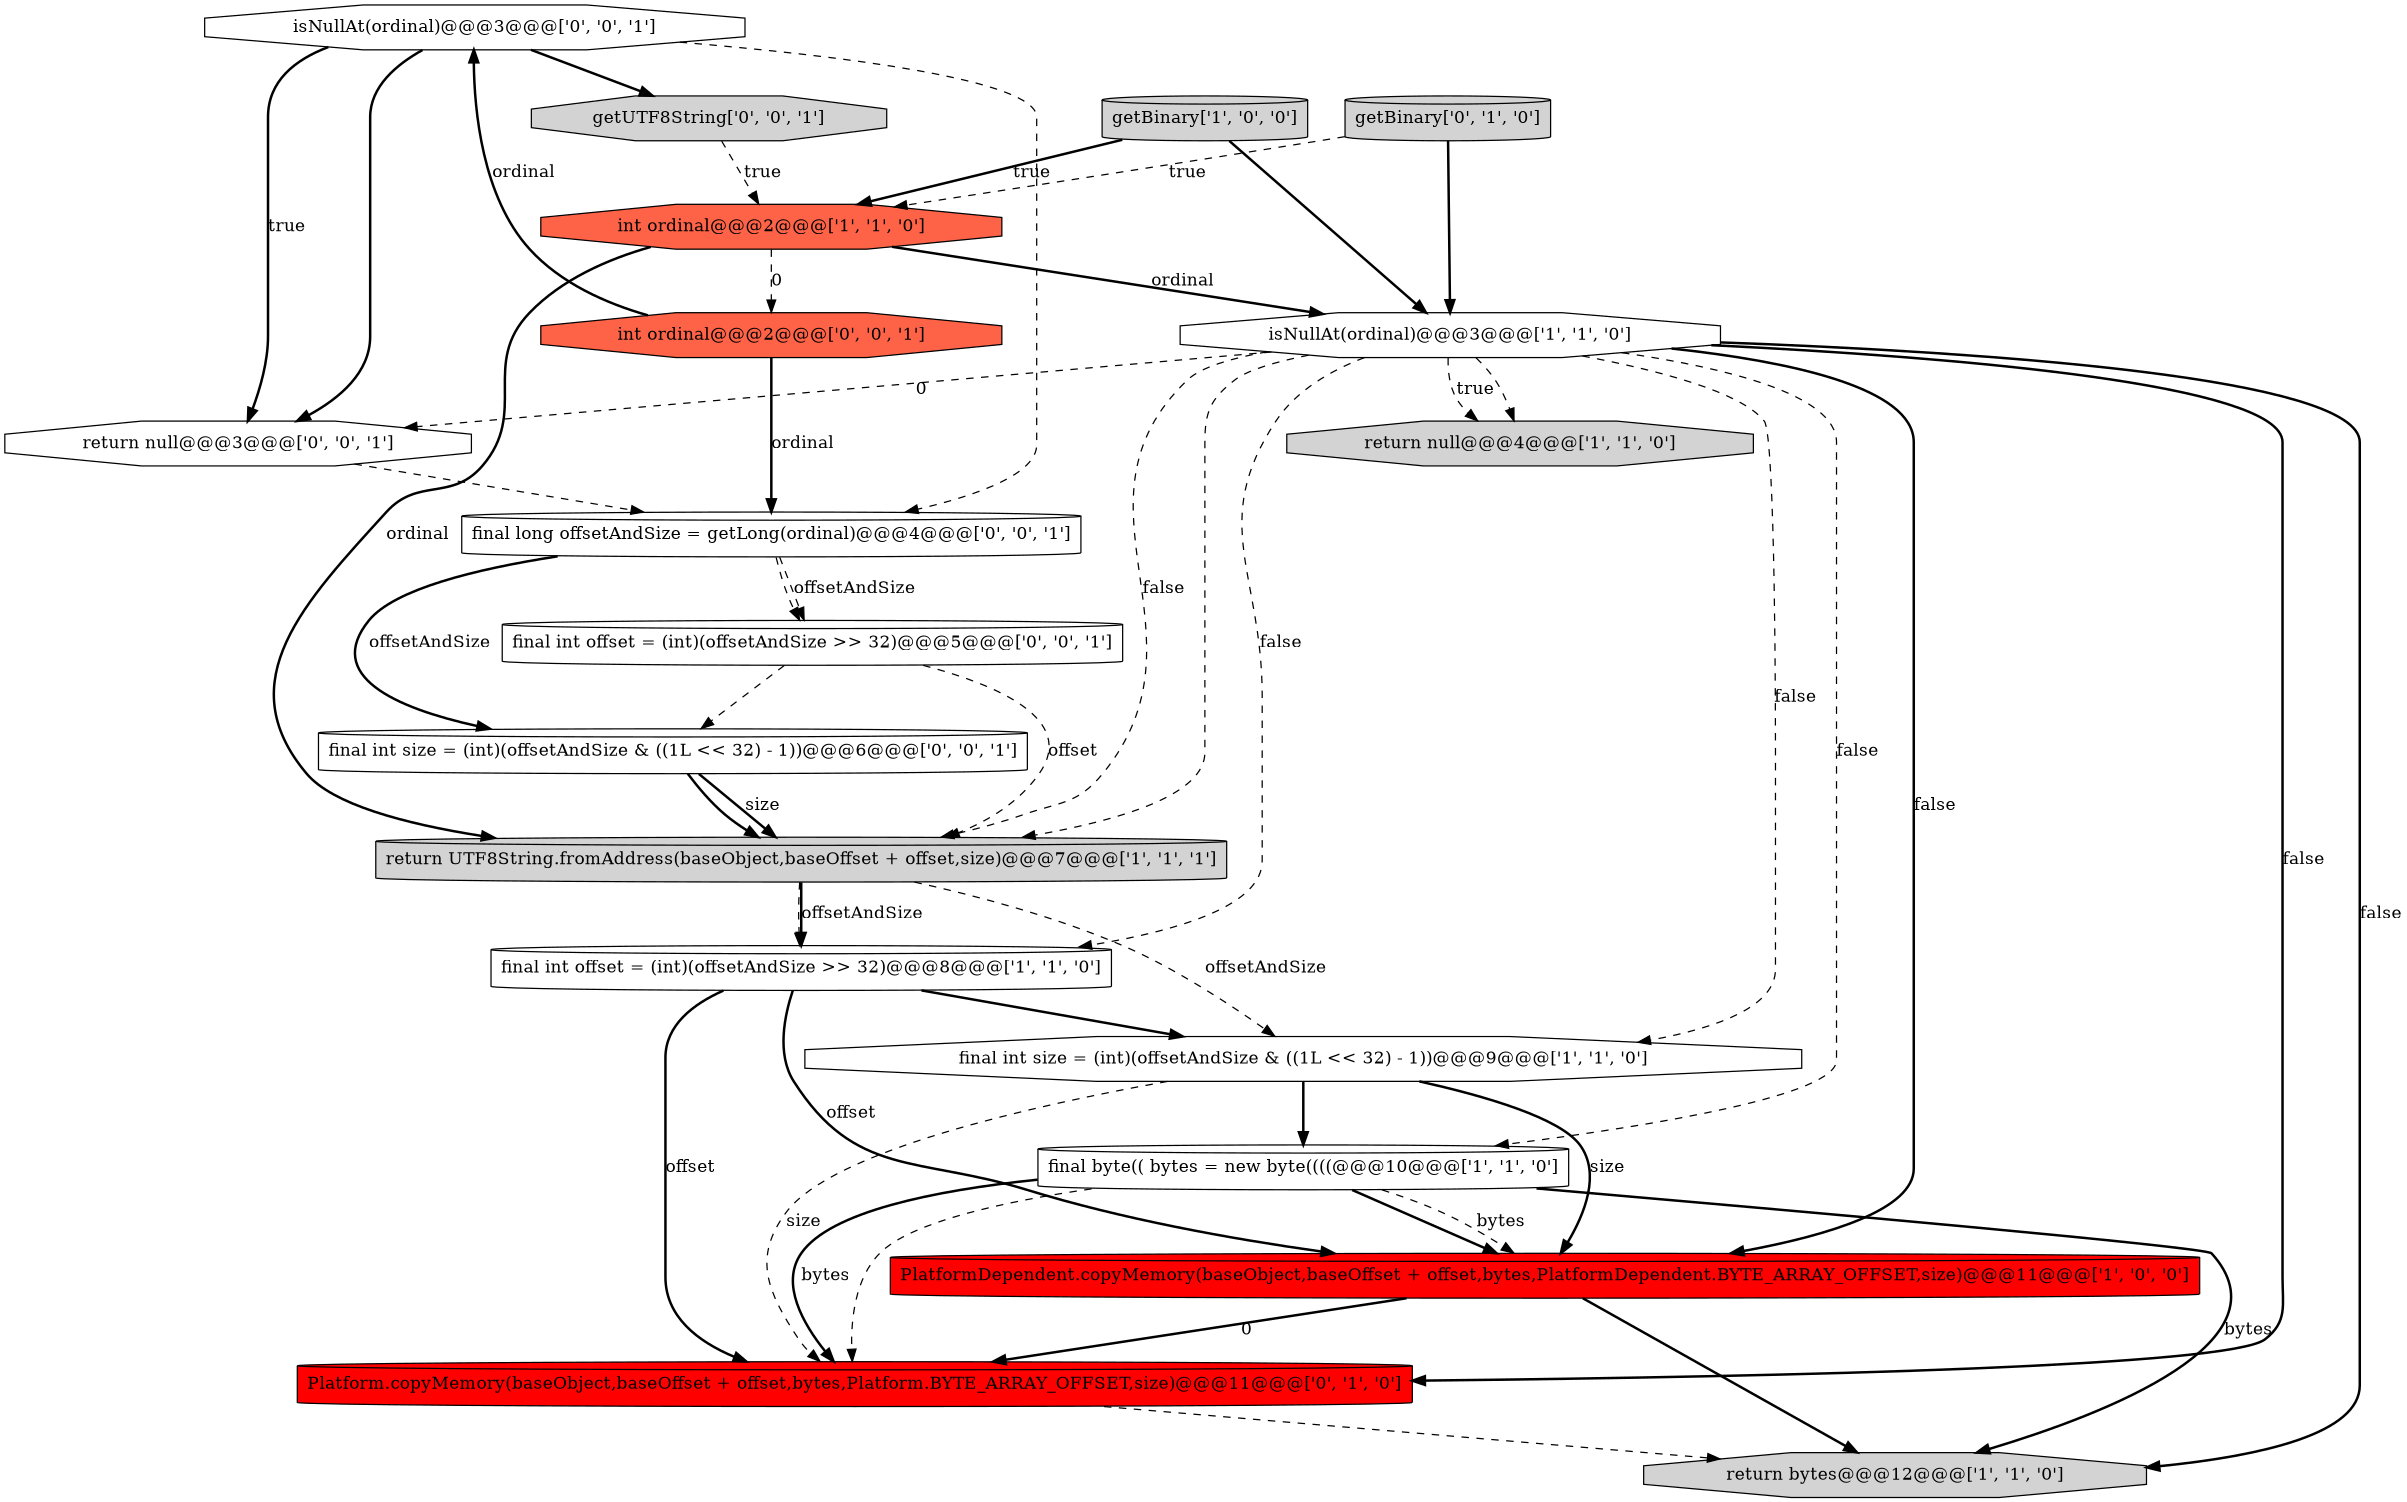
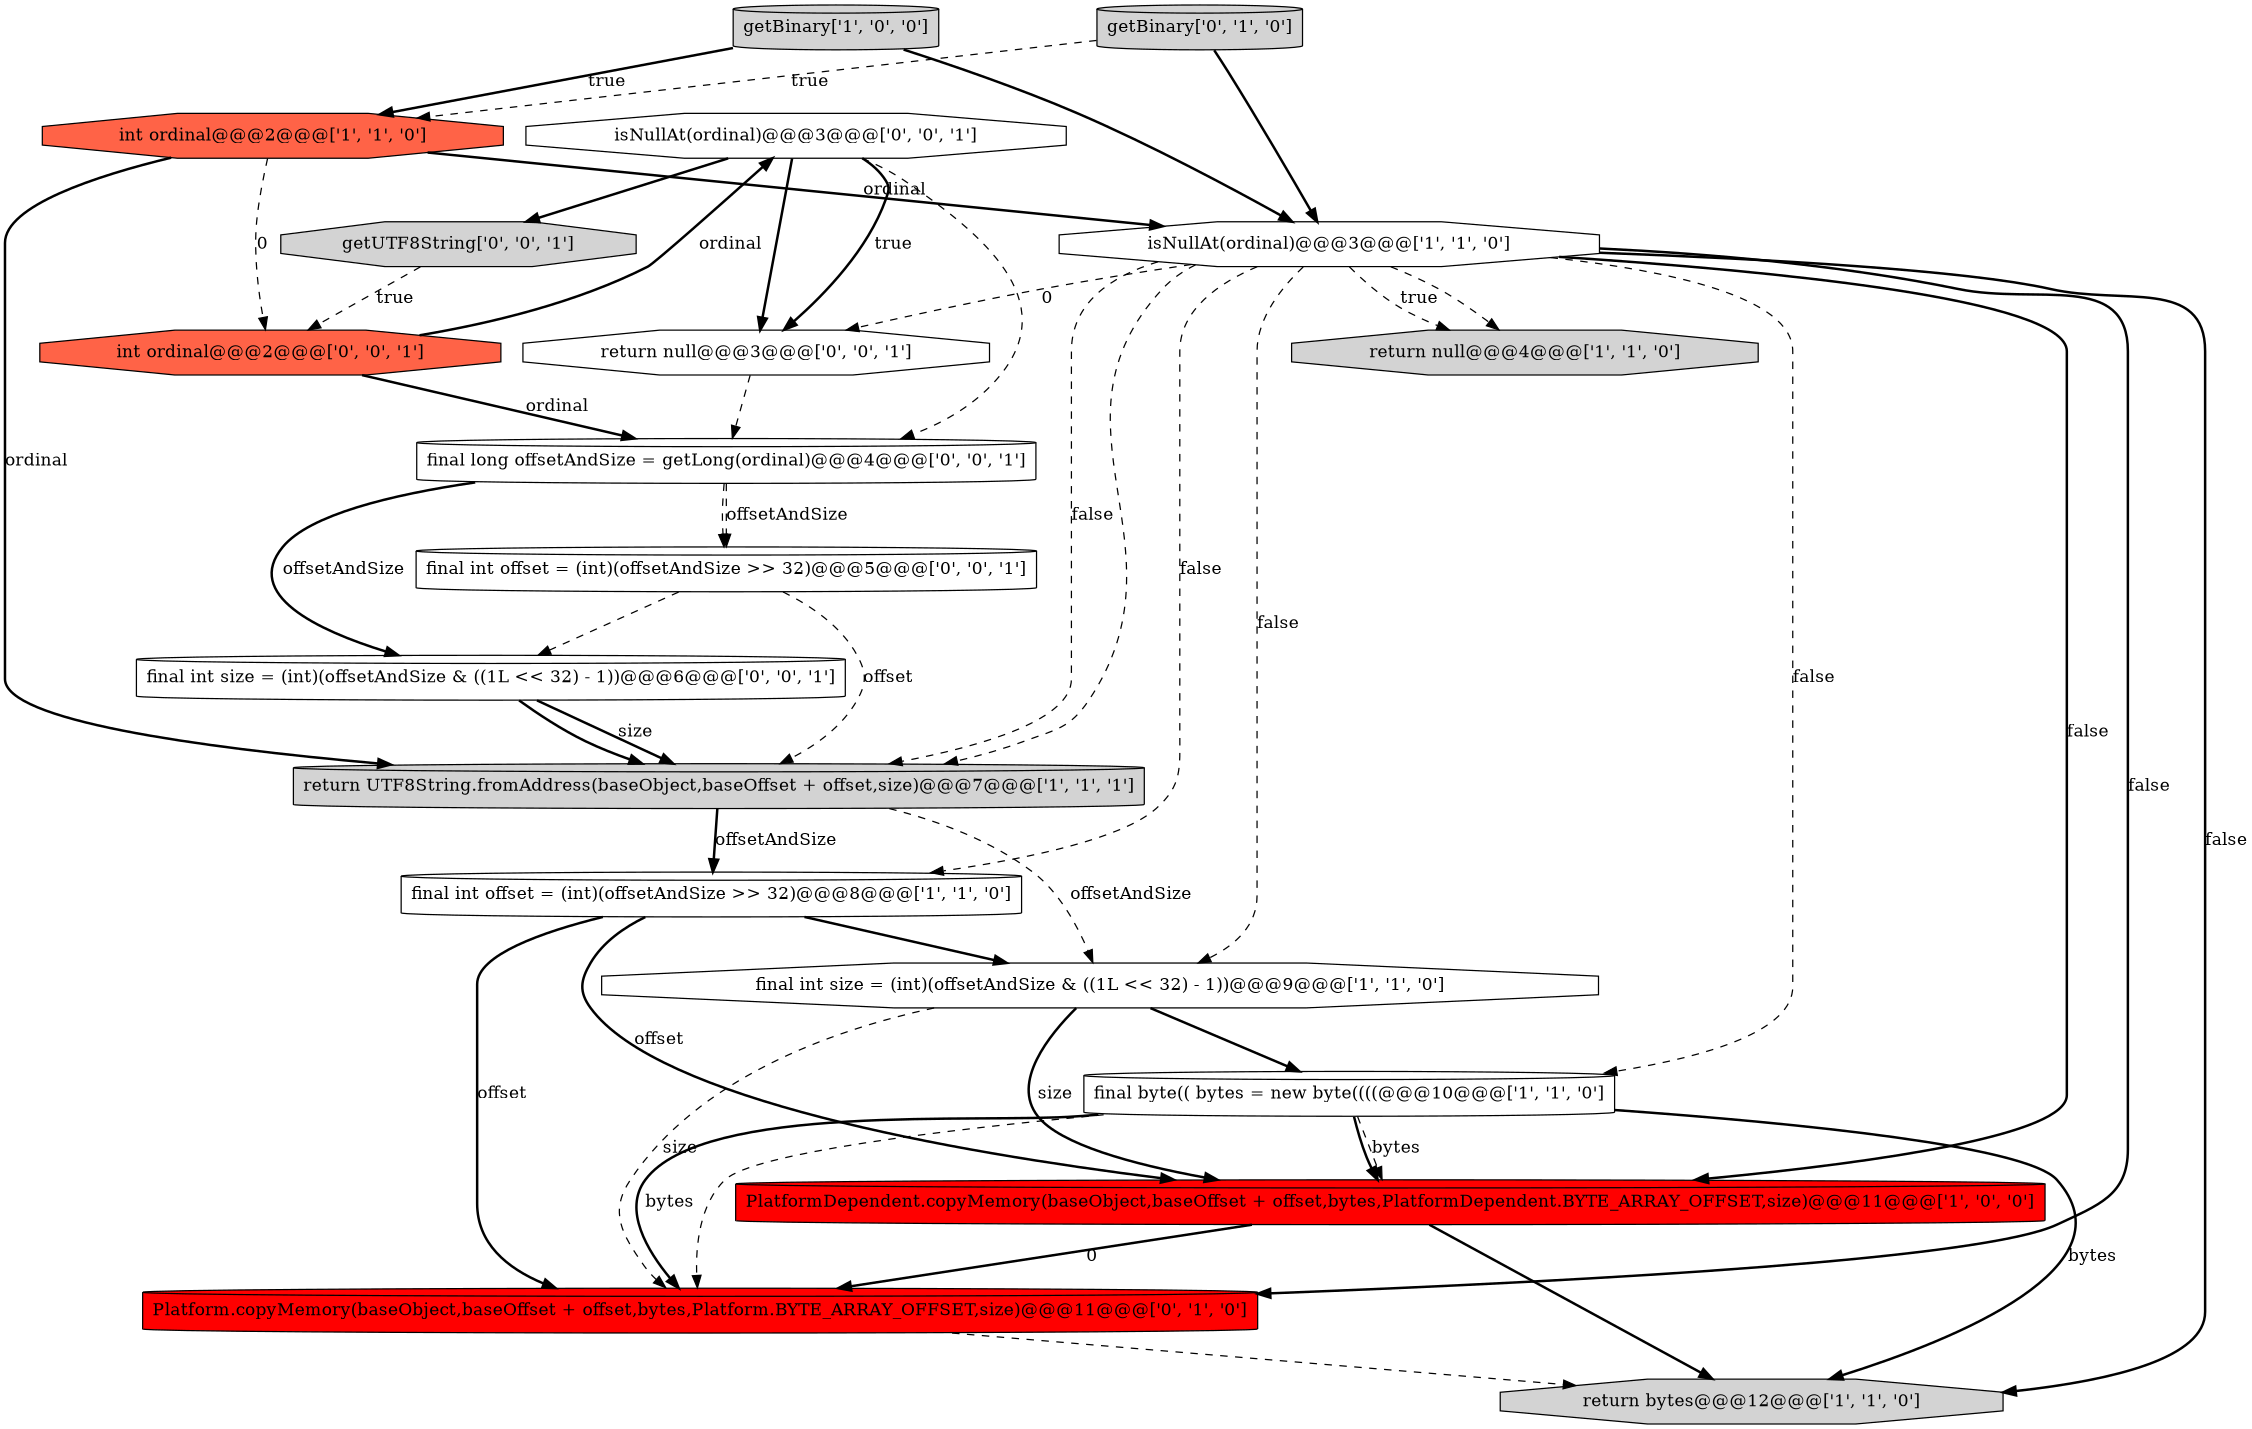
(737, 167) -> (370, 295)
